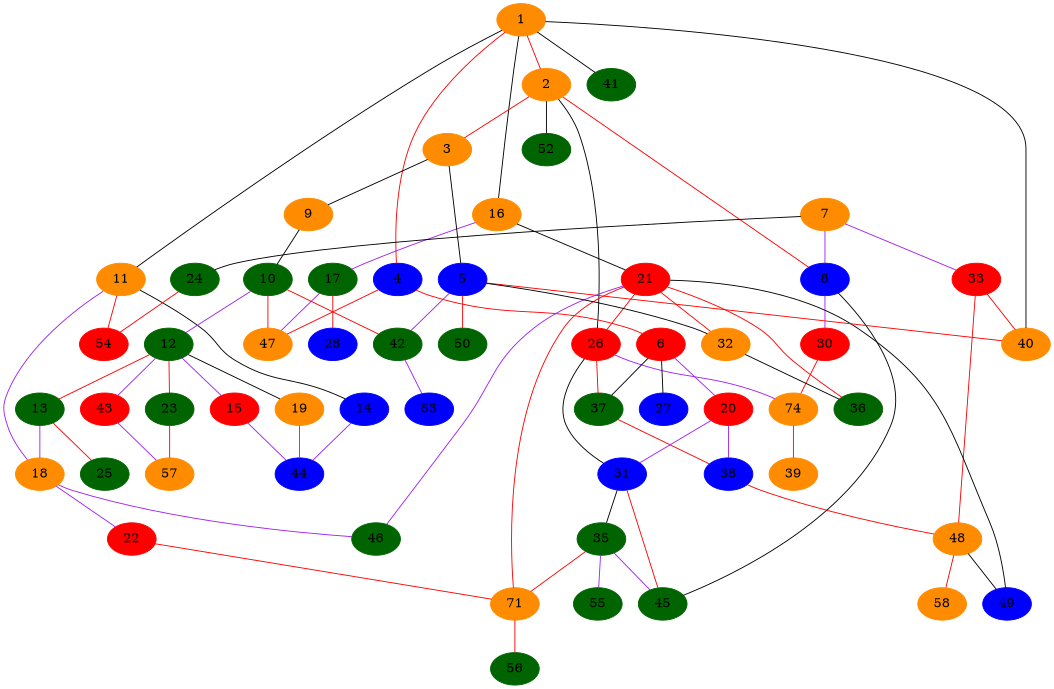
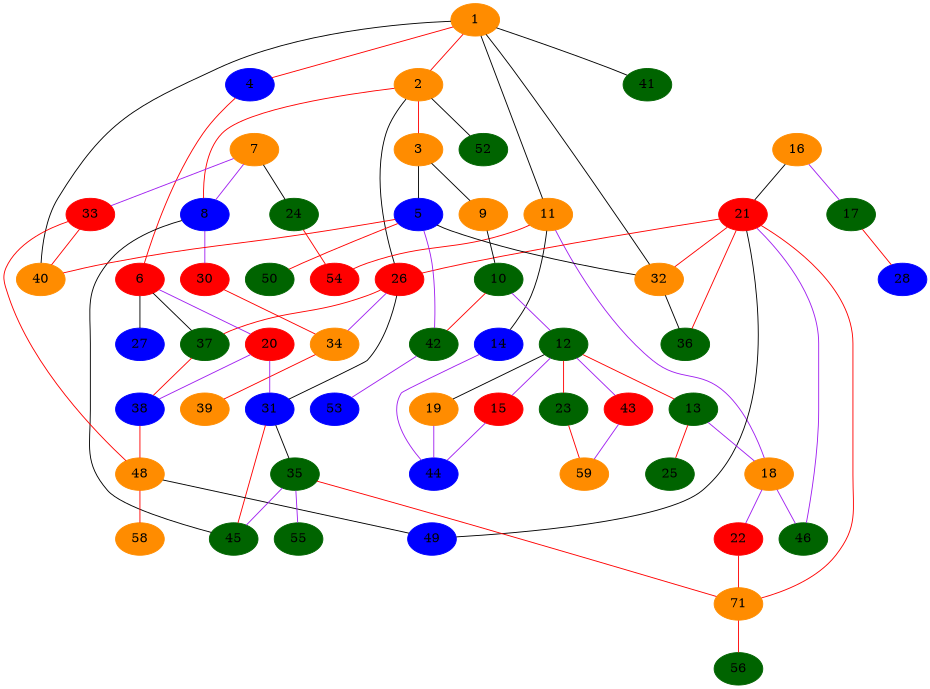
(508, 117) -> (569, 148)
(268, 344) -> none
(793, 409) -> (335, 344)
(170, 474) -> (584, 474)
